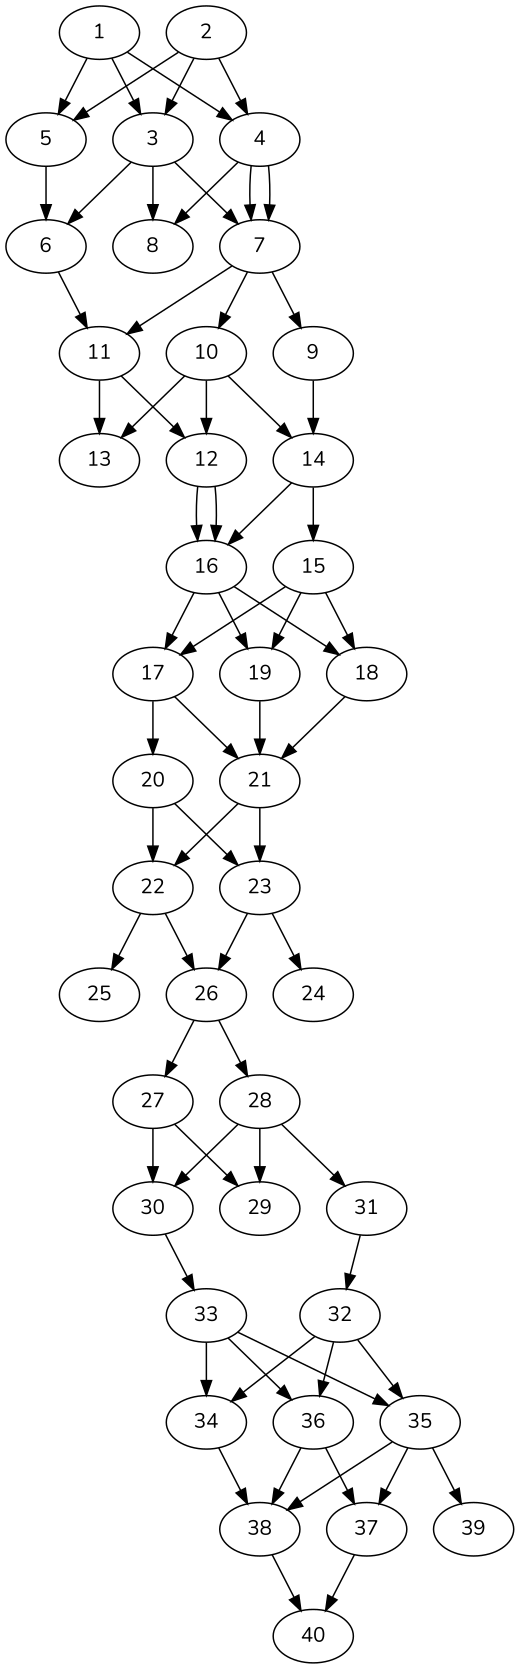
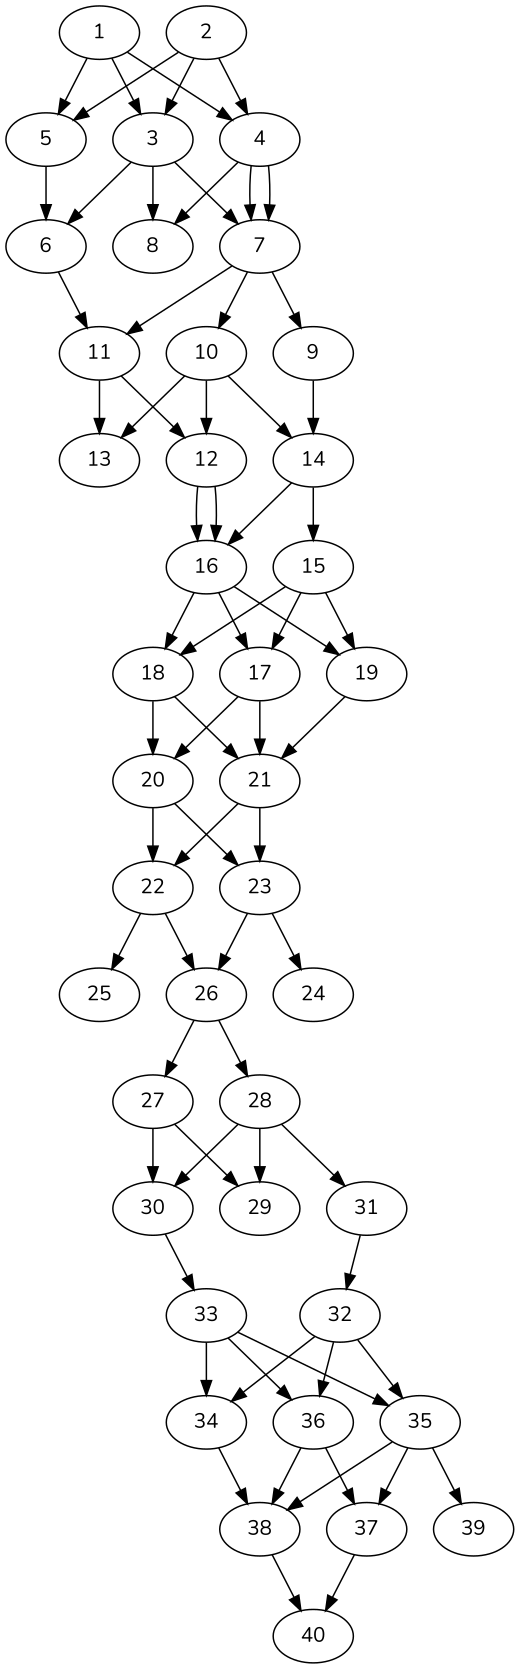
none -> (153, 720)
